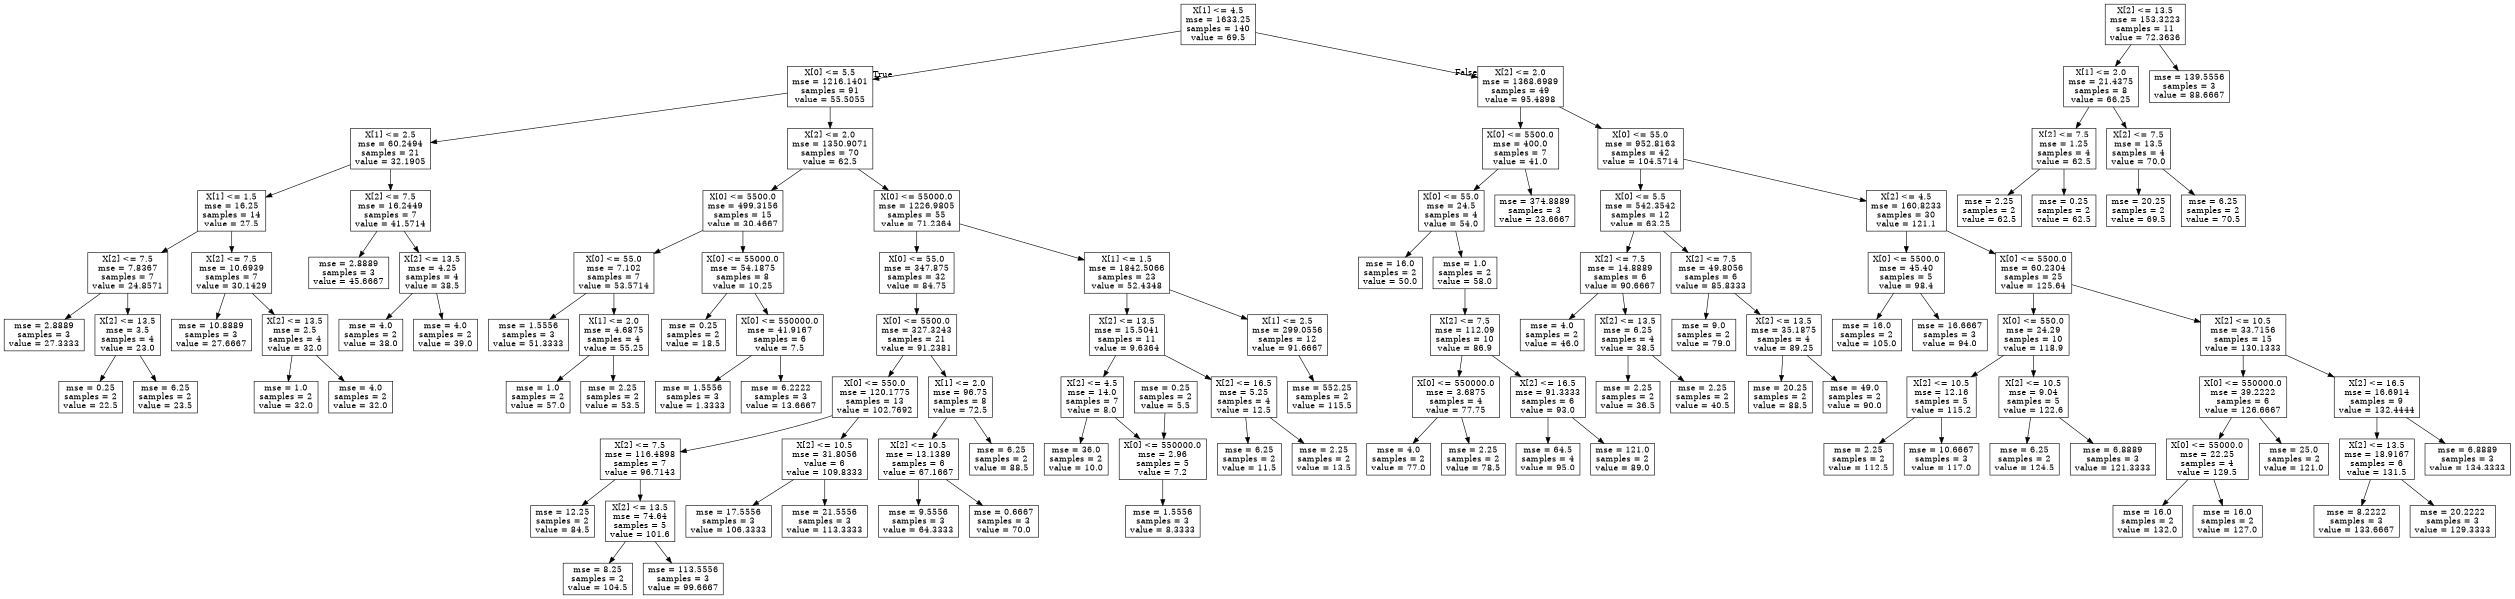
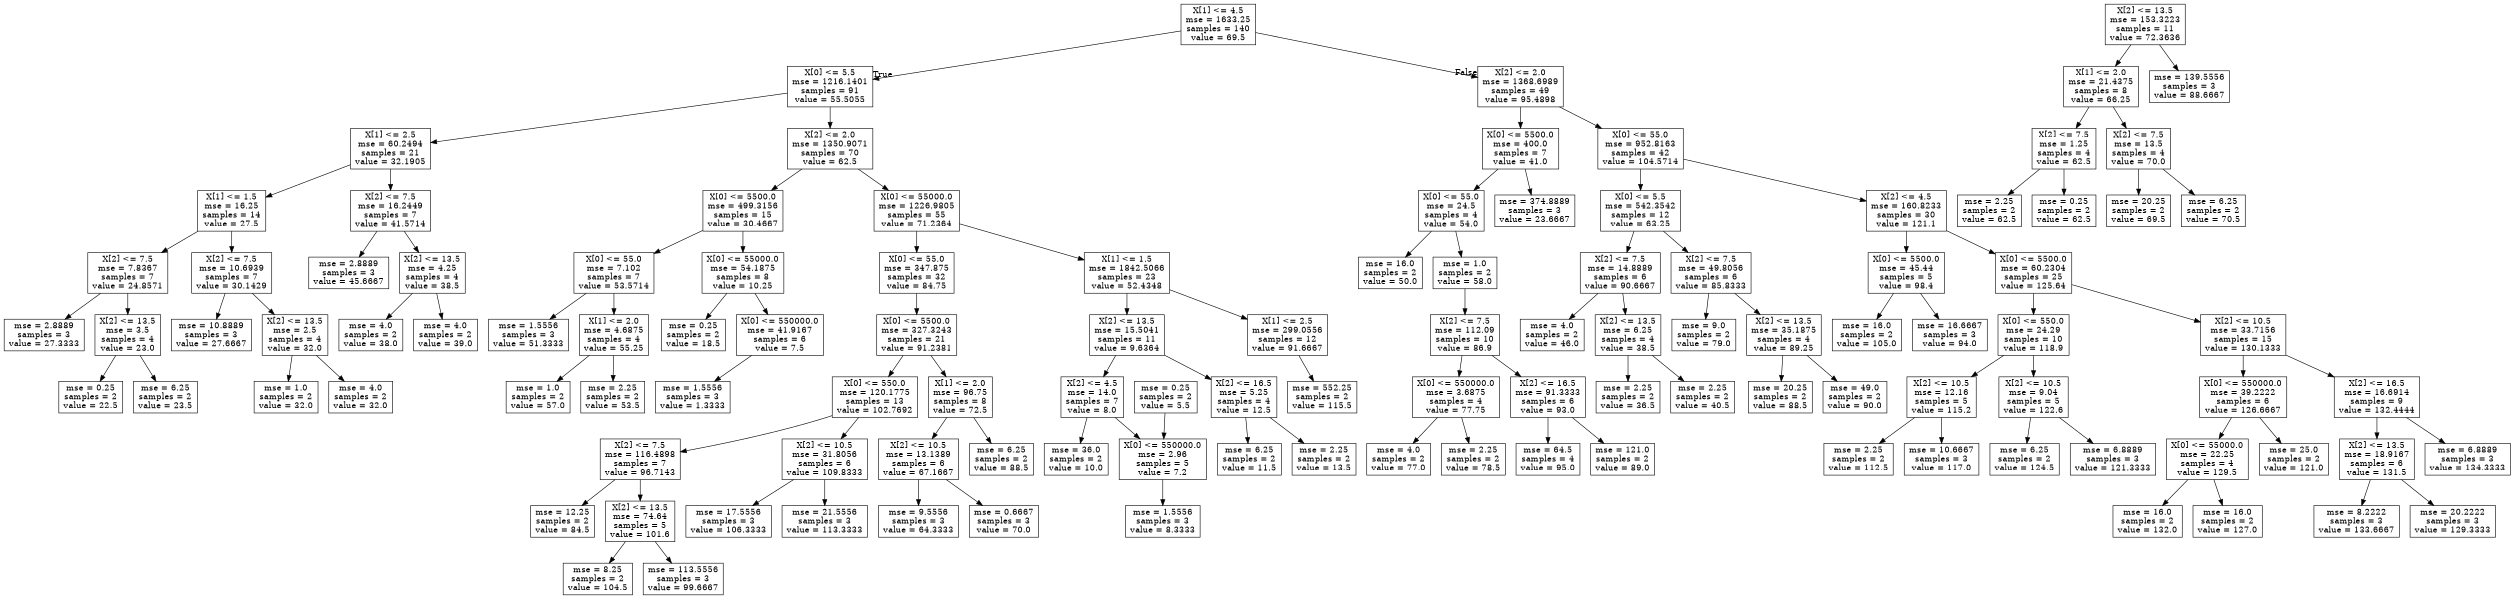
(1906, 273) -> (1906, 273)
(781, 397) -> none
(825, 459) -> (825, 459)
